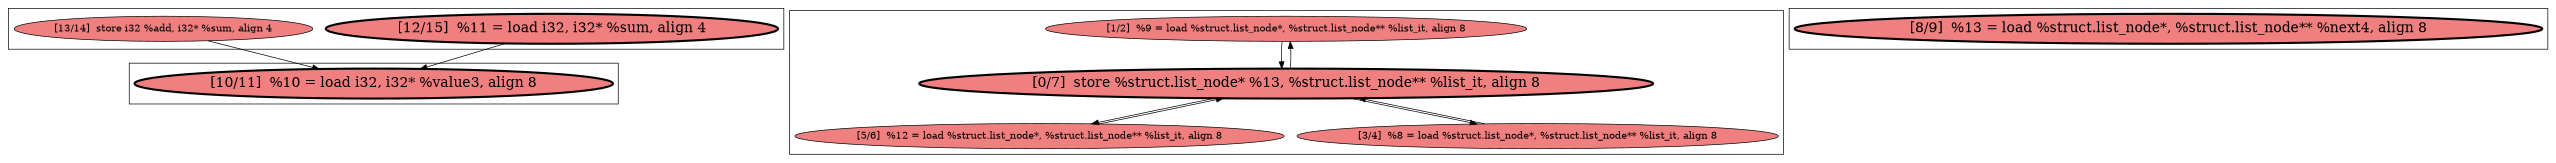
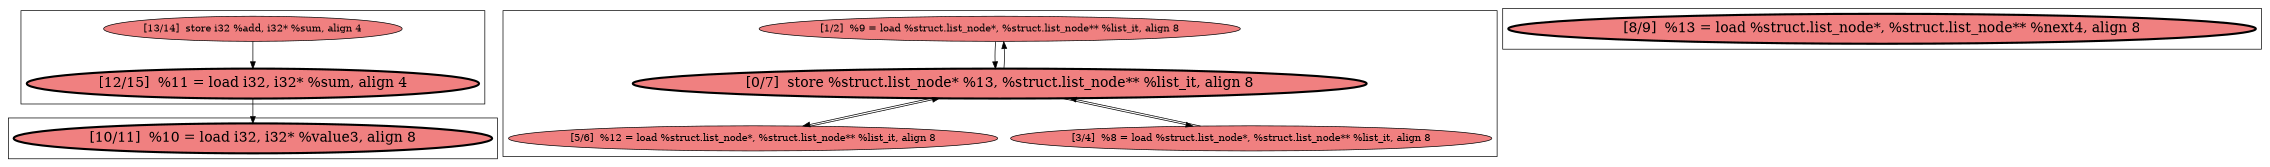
(260, 54) -> (253, 52)
